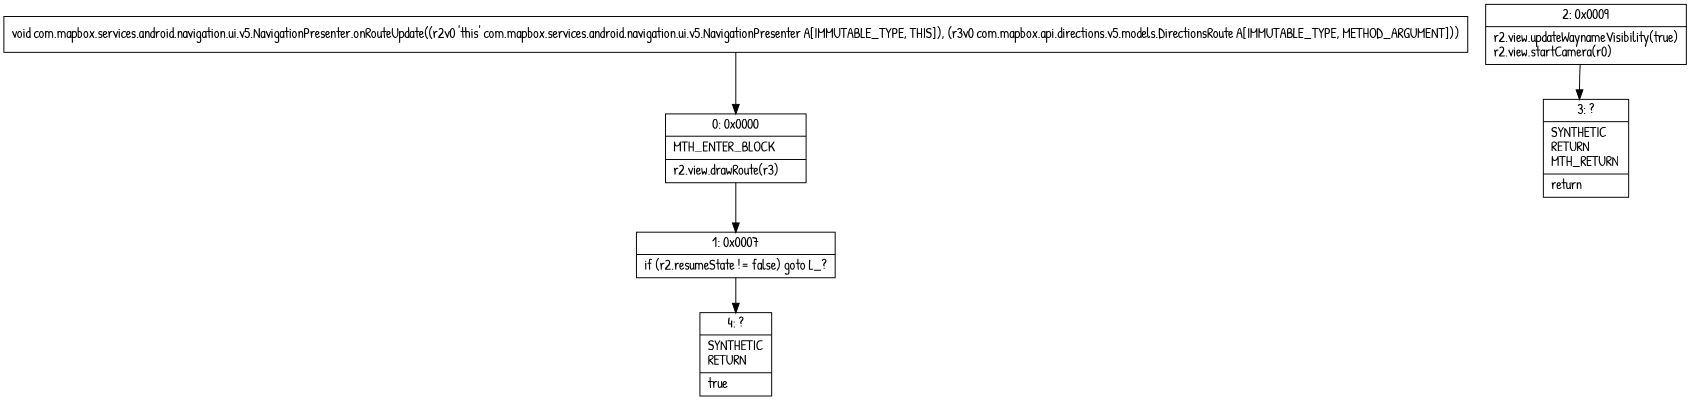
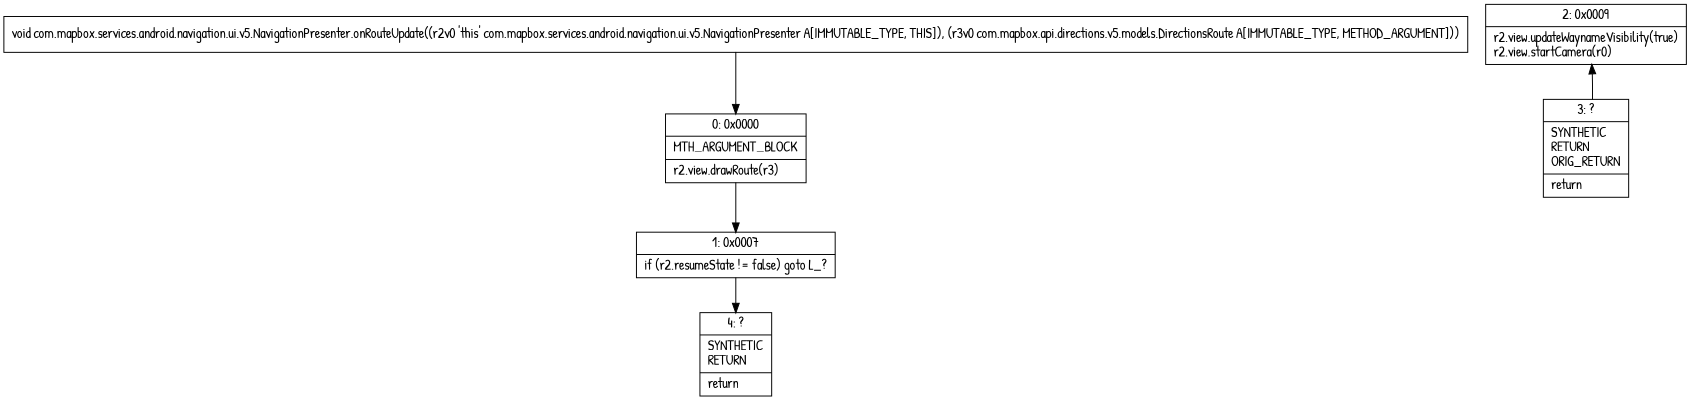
(1580, 77) -> (1593, 87)
(725, 147) -> (736, 147)
(1585, 162) -> (1586, 162)
(718, 384) -> (723, 384)
